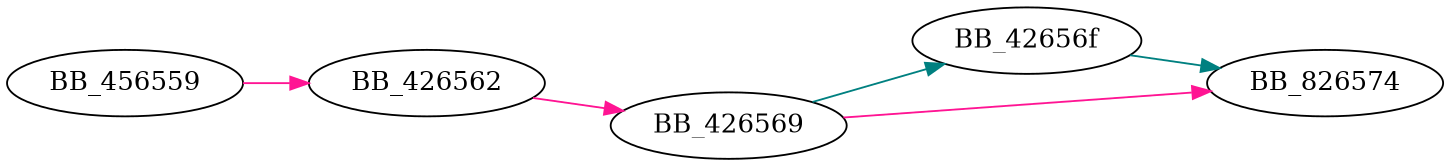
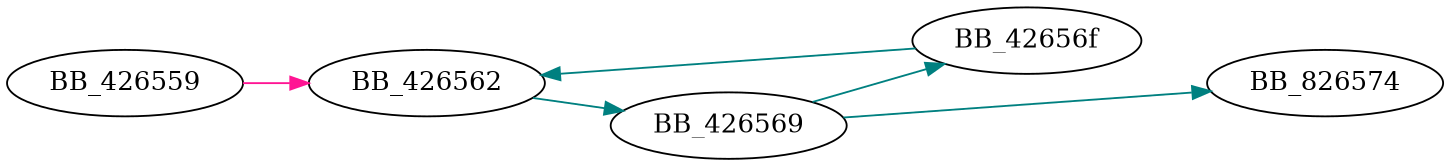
(1166, 60) -> (738, 61)
(125, 83) -> (125, 83)
(569, 103) -> (569, 103)
(1018, 105) -> (1018, 105)
